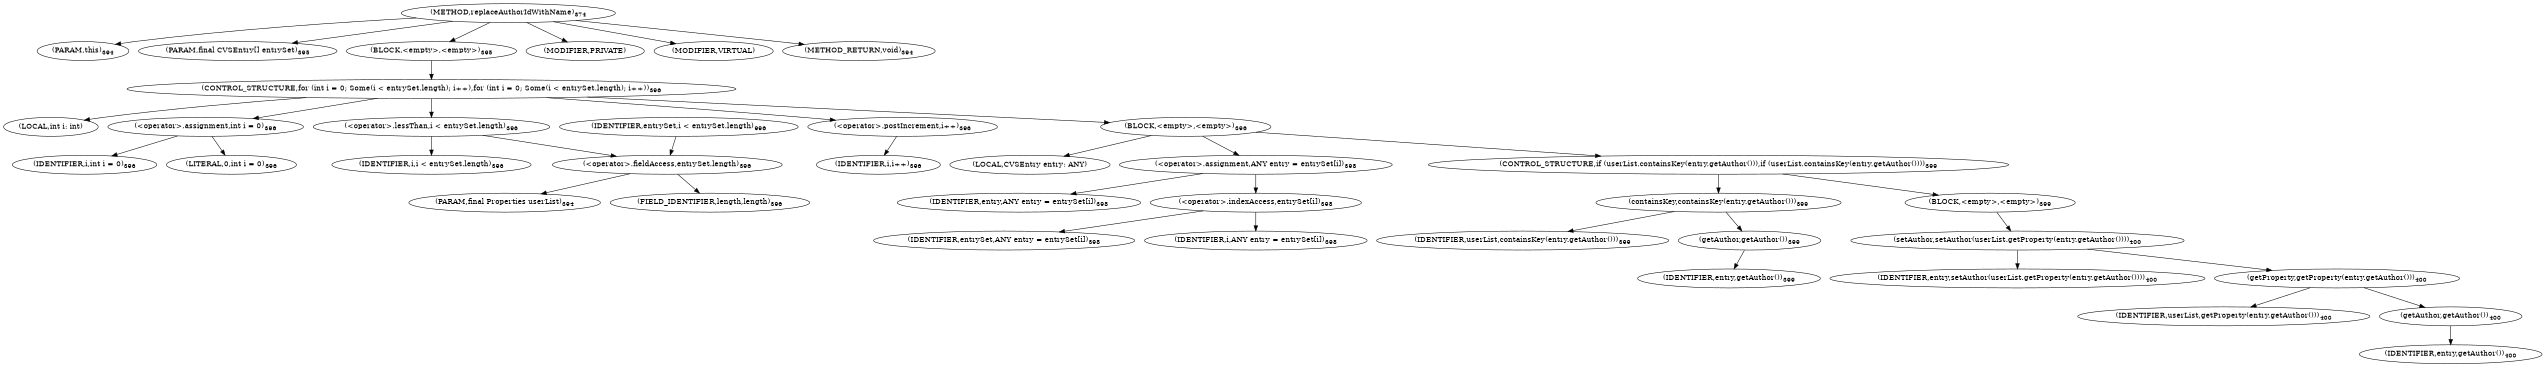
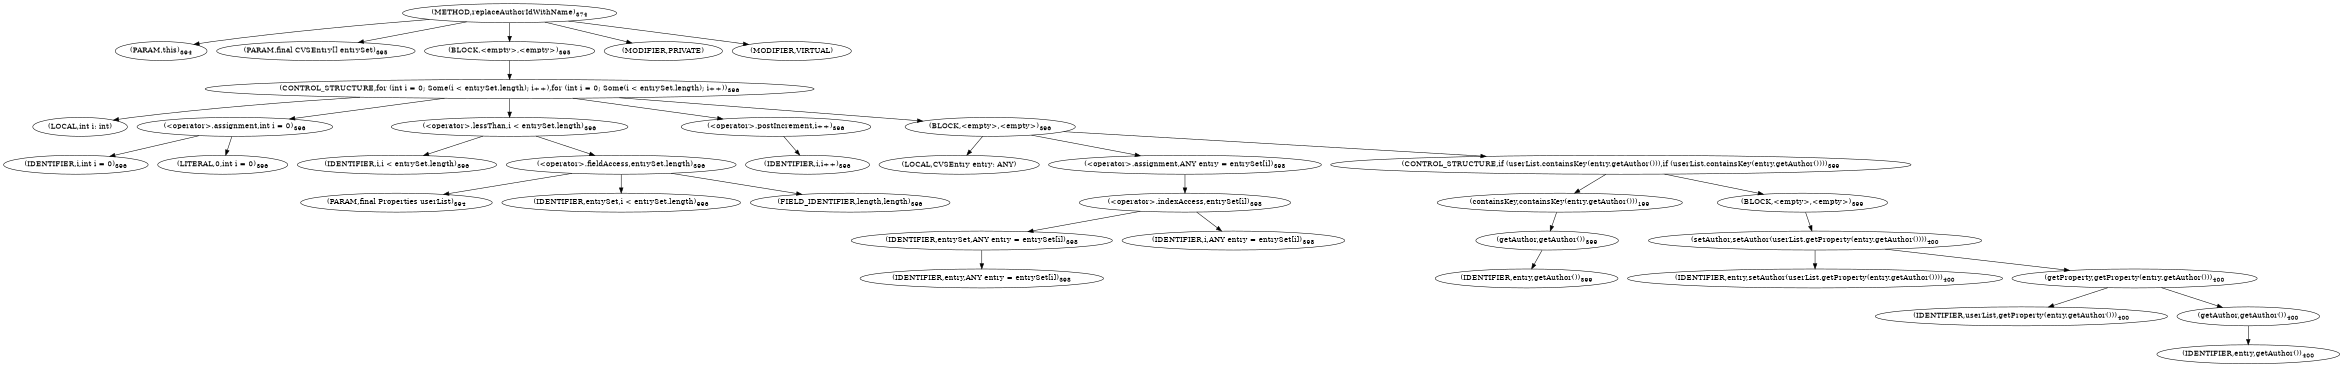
(859, 51) -> none
(674, 143) -> (621, 181)
(1140, 183) -> (982, 257)
(1802, 202) -> (1644, 202)
(1523, 241) -> none
